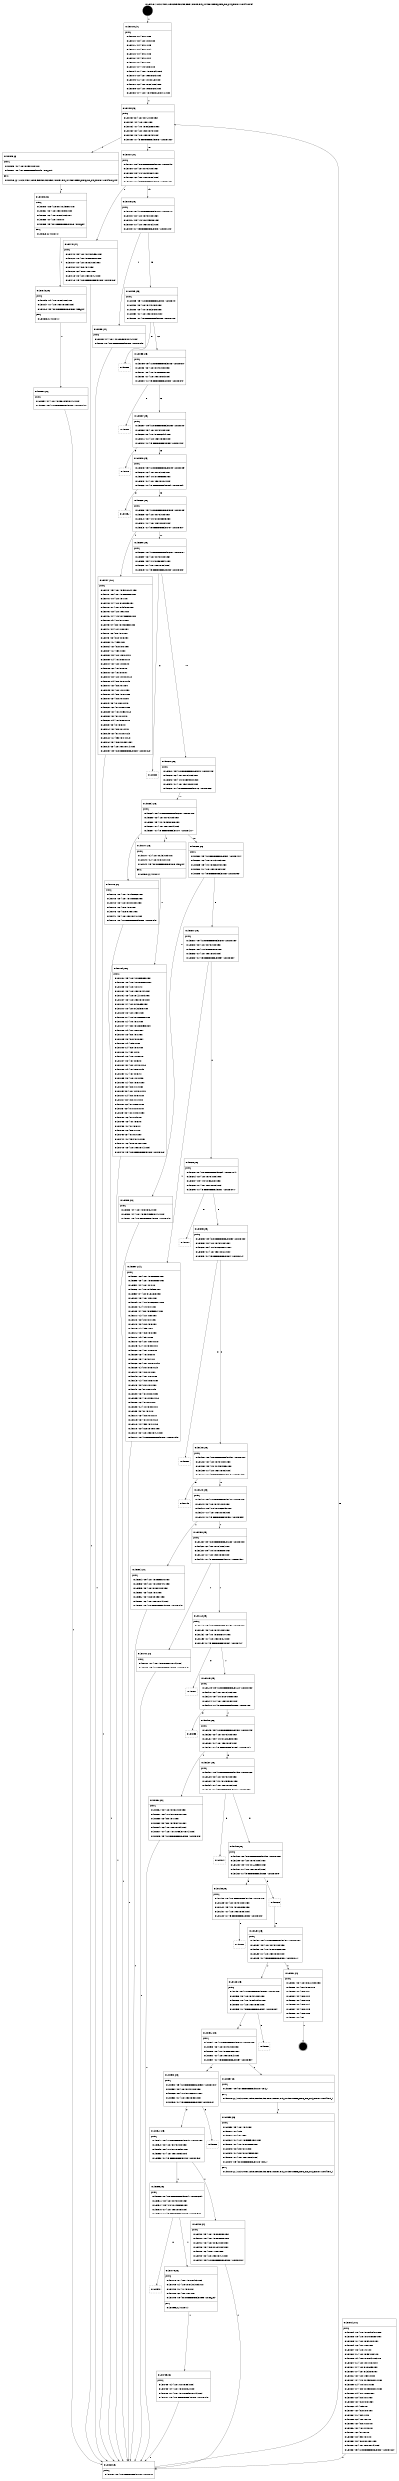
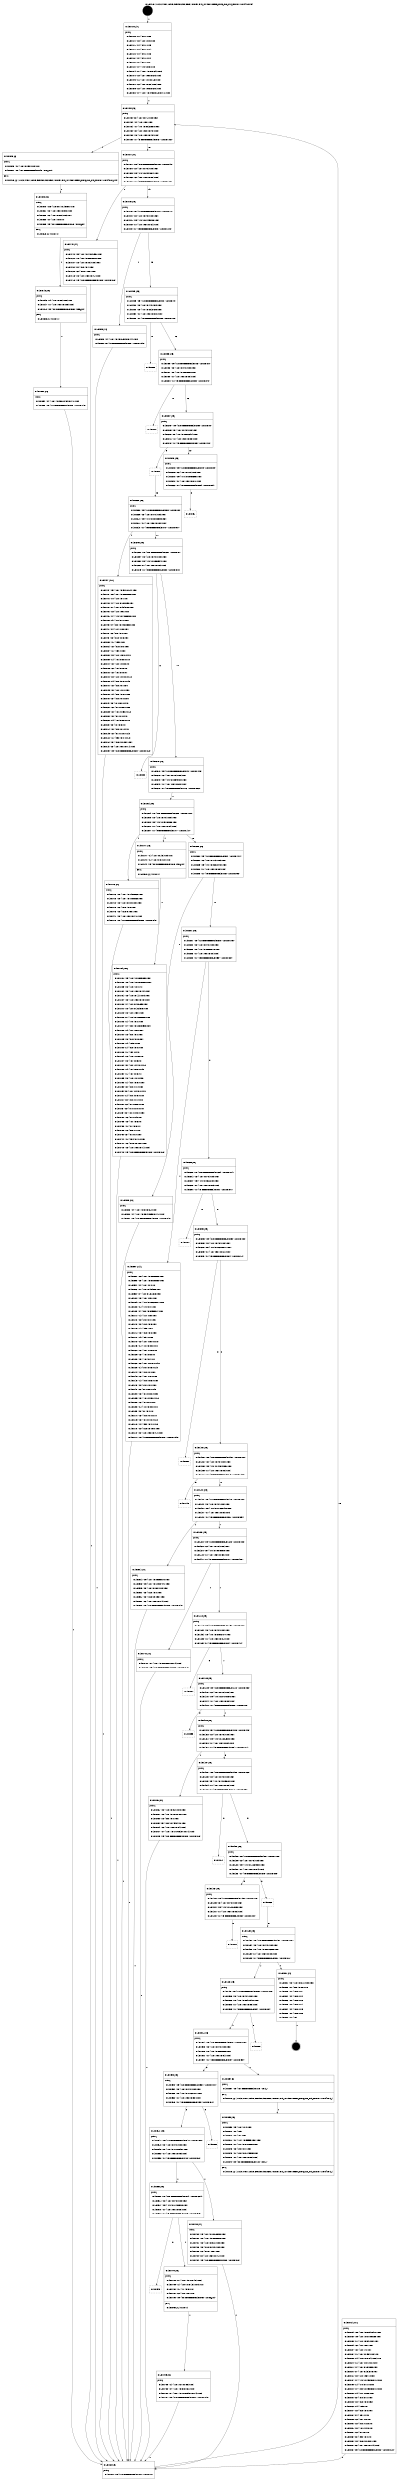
(159, 492) -> (155, 486)
